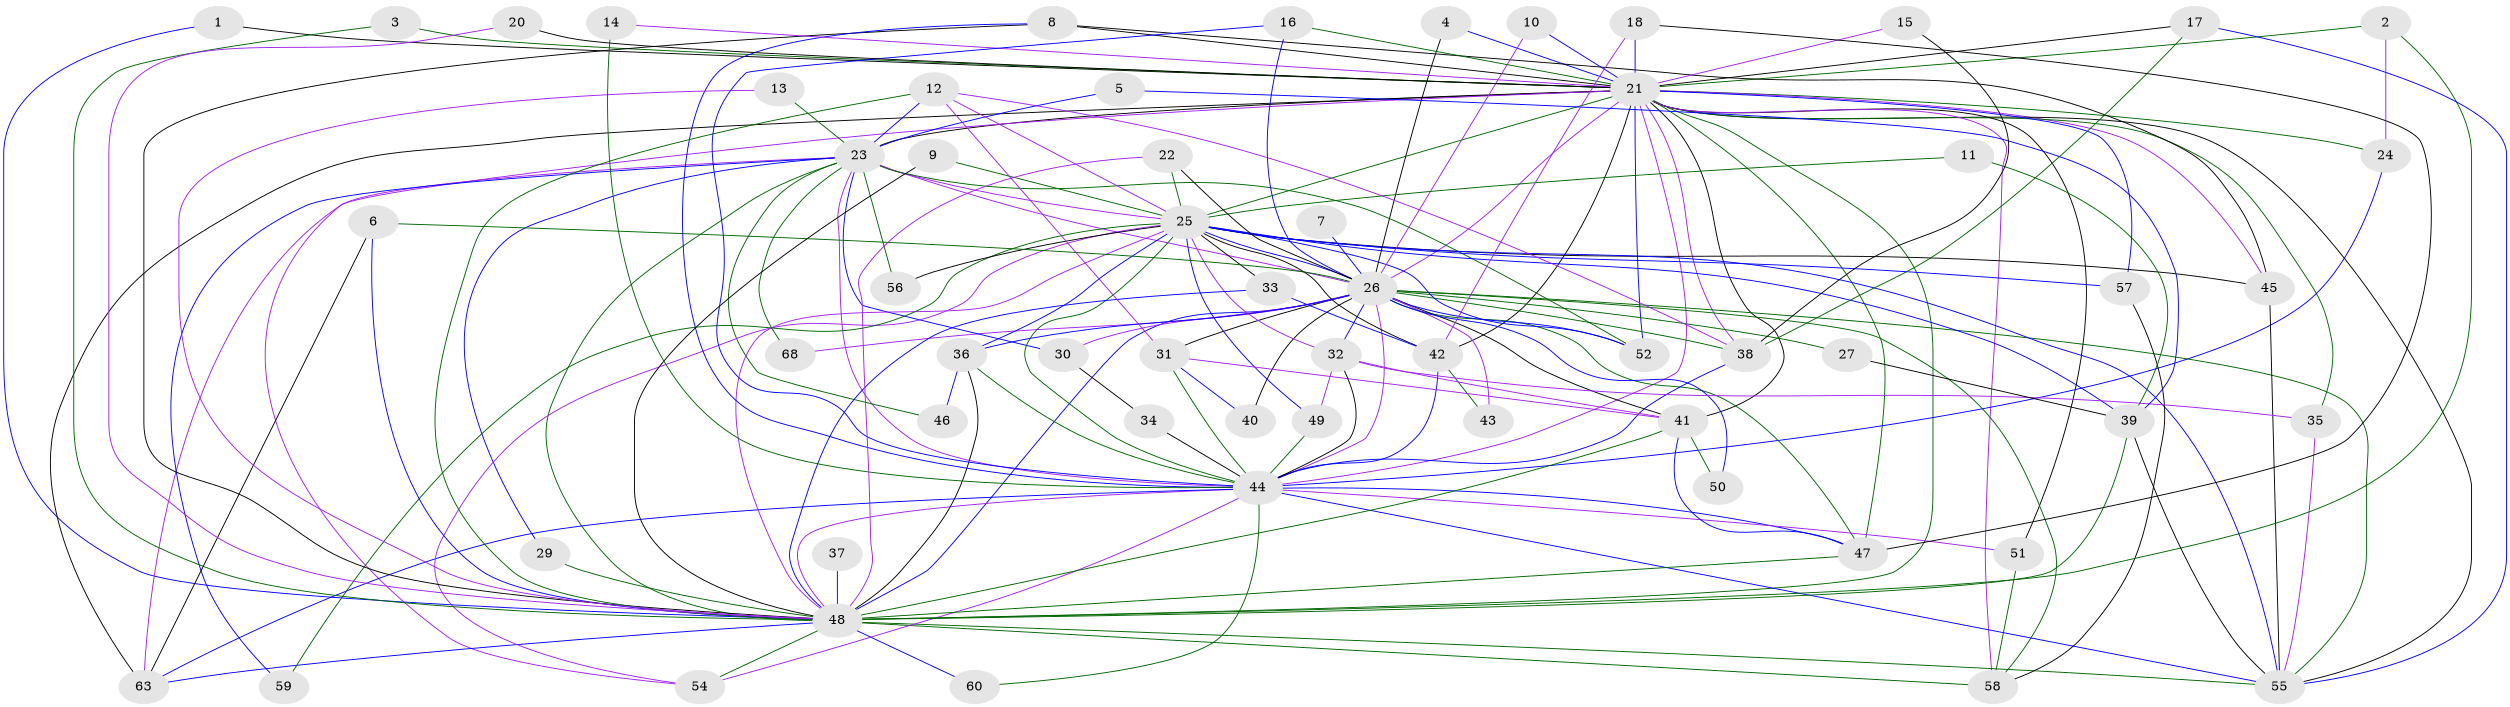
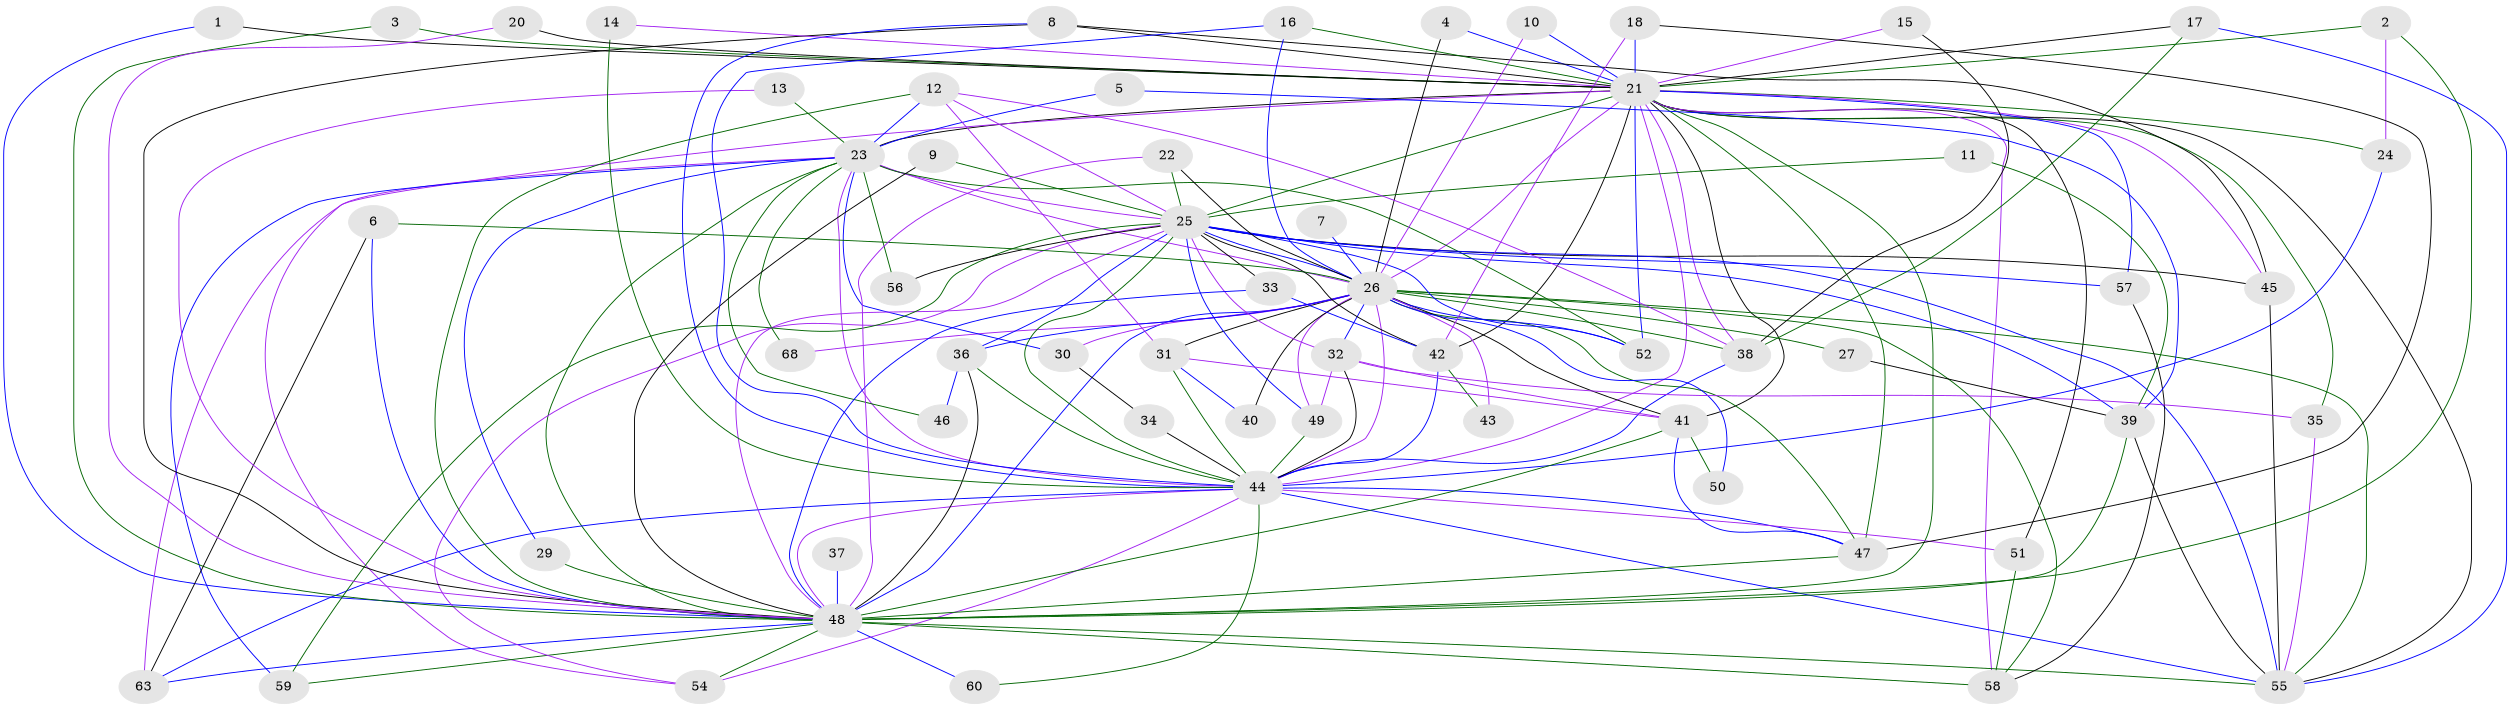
(640, 131) -> none
none -> (1299, 350)
none -> (573, 652)
